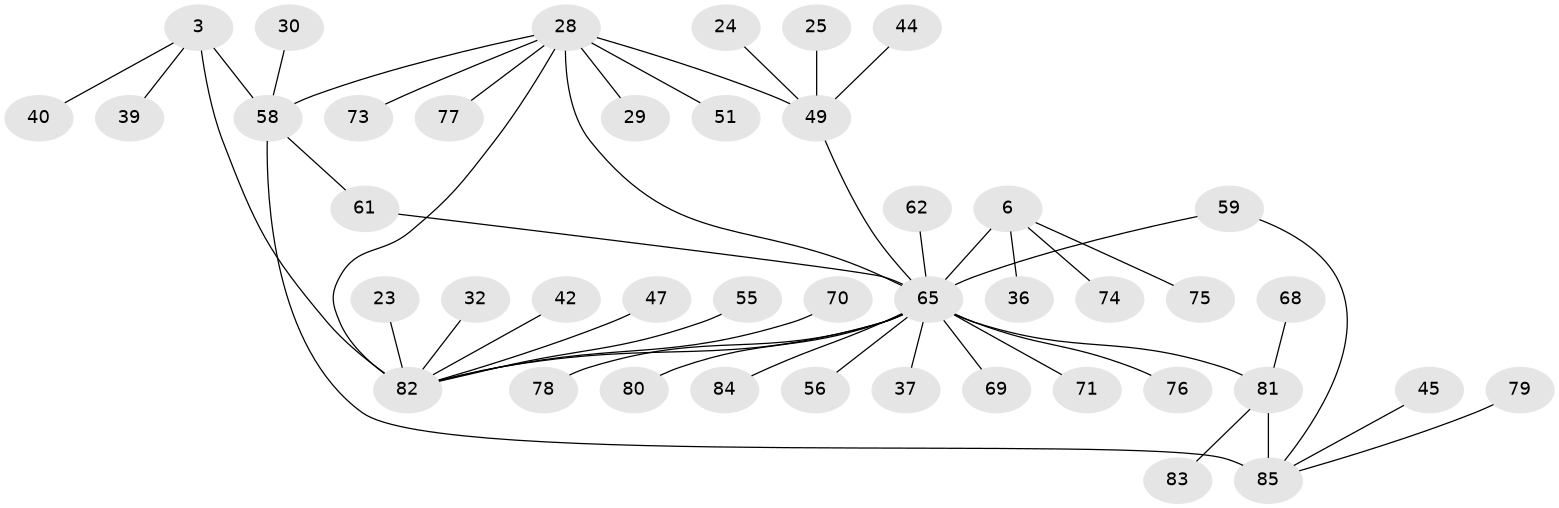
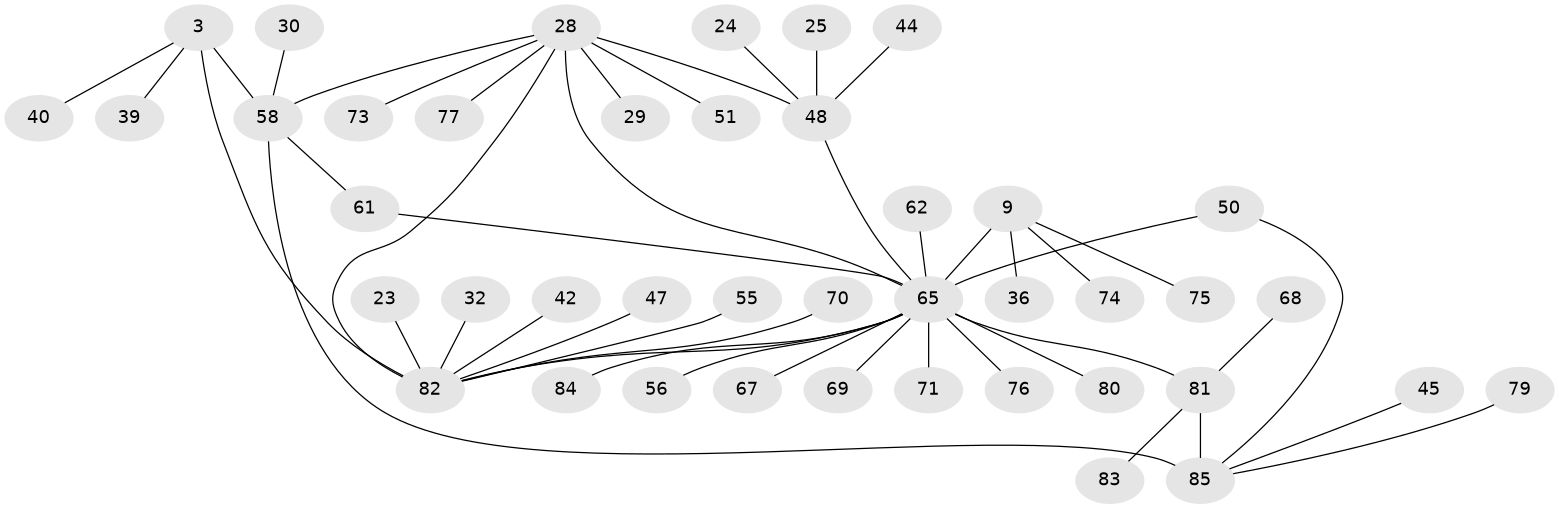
(817, 118) -> (817, 118)
(1008, 209) -> (1008, 209)
(1229, 209) -> (1229, 209)
(544, 390) -> none
(906, 390) -> (747, 390)
